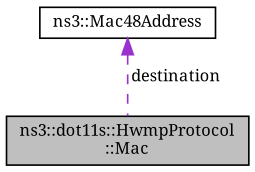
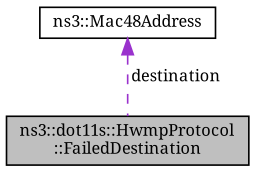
(128, 141) -> (128, 141)
